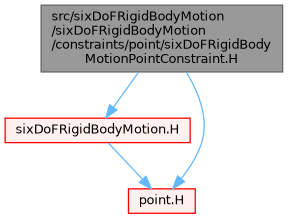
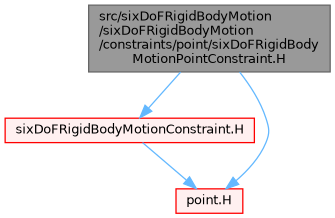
(98, 130) -> (130, 130)
